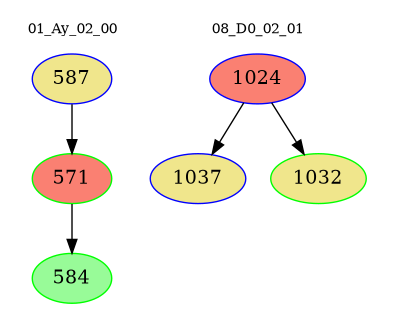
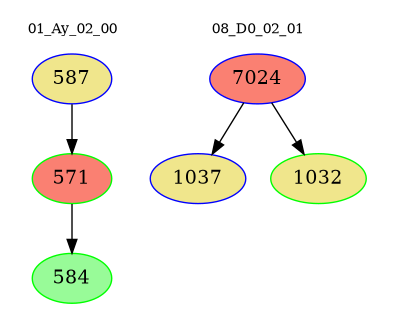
(258, 79) -> (258, 79)
